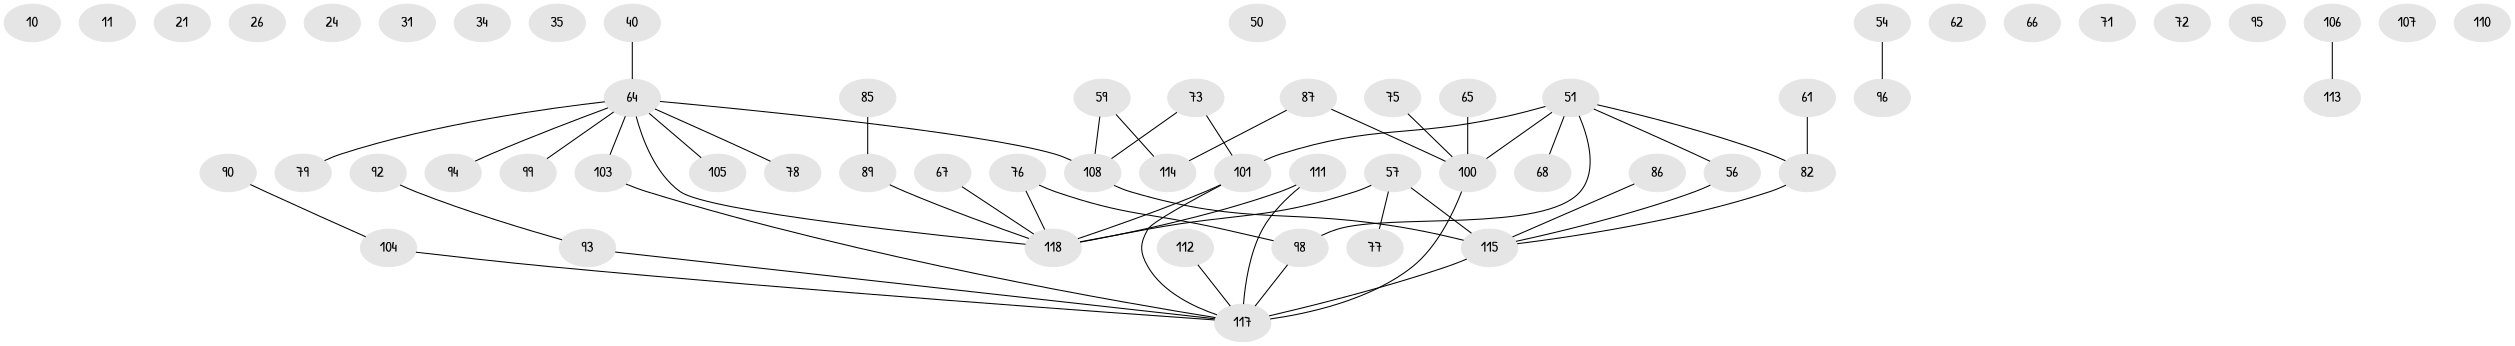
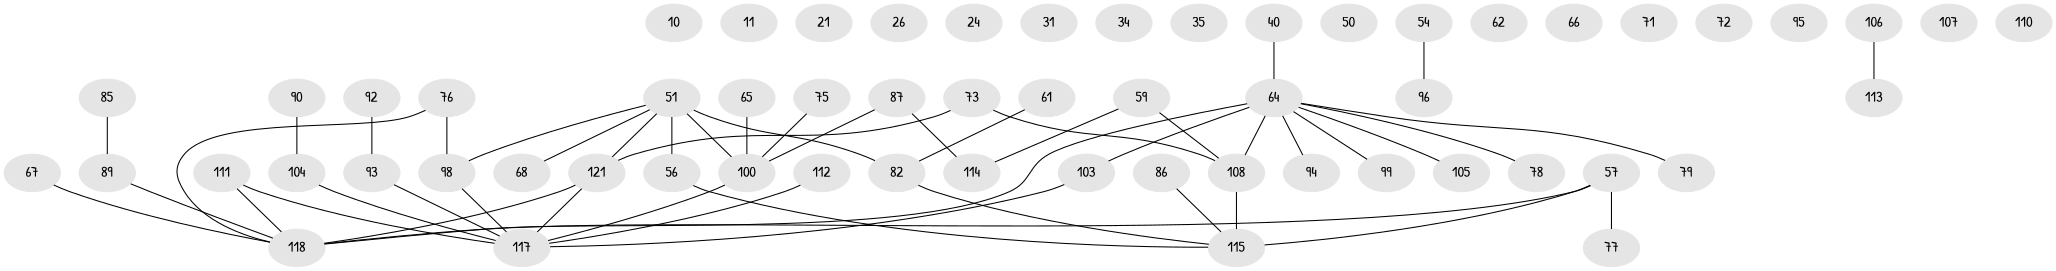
(1243, 173) -> (597, 173)
(1408, 279) -> none
